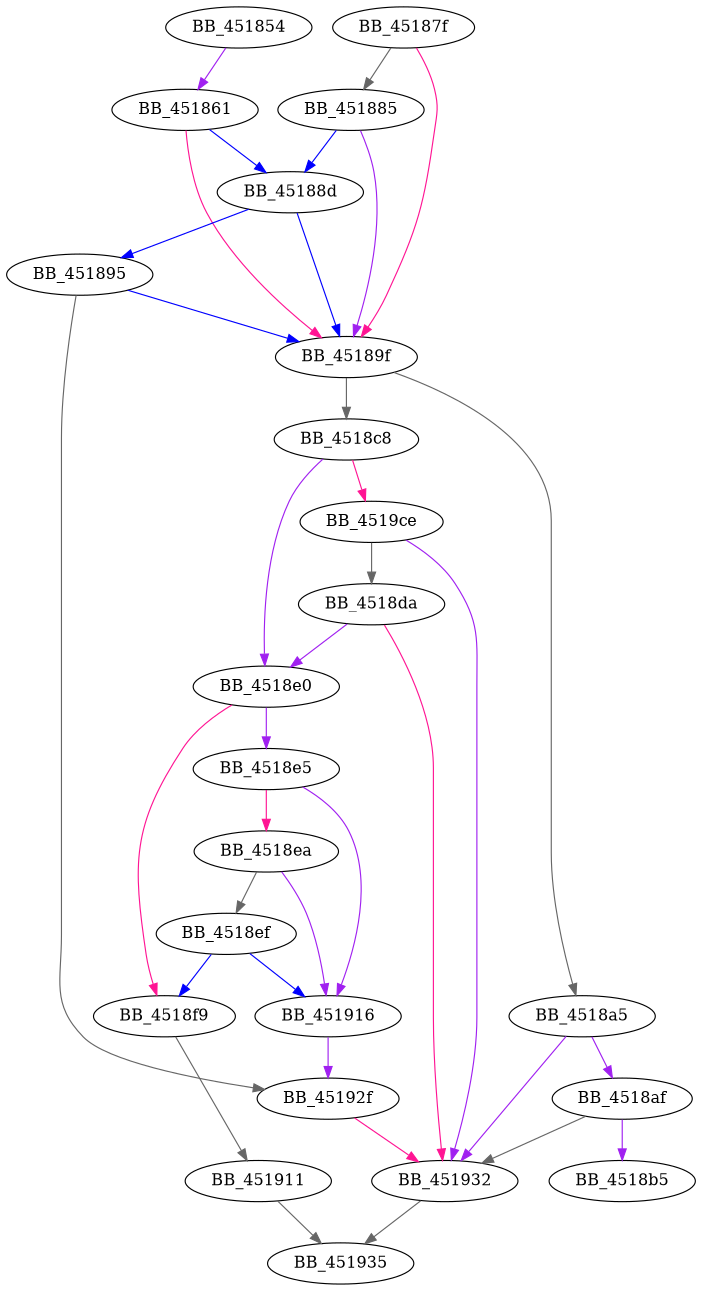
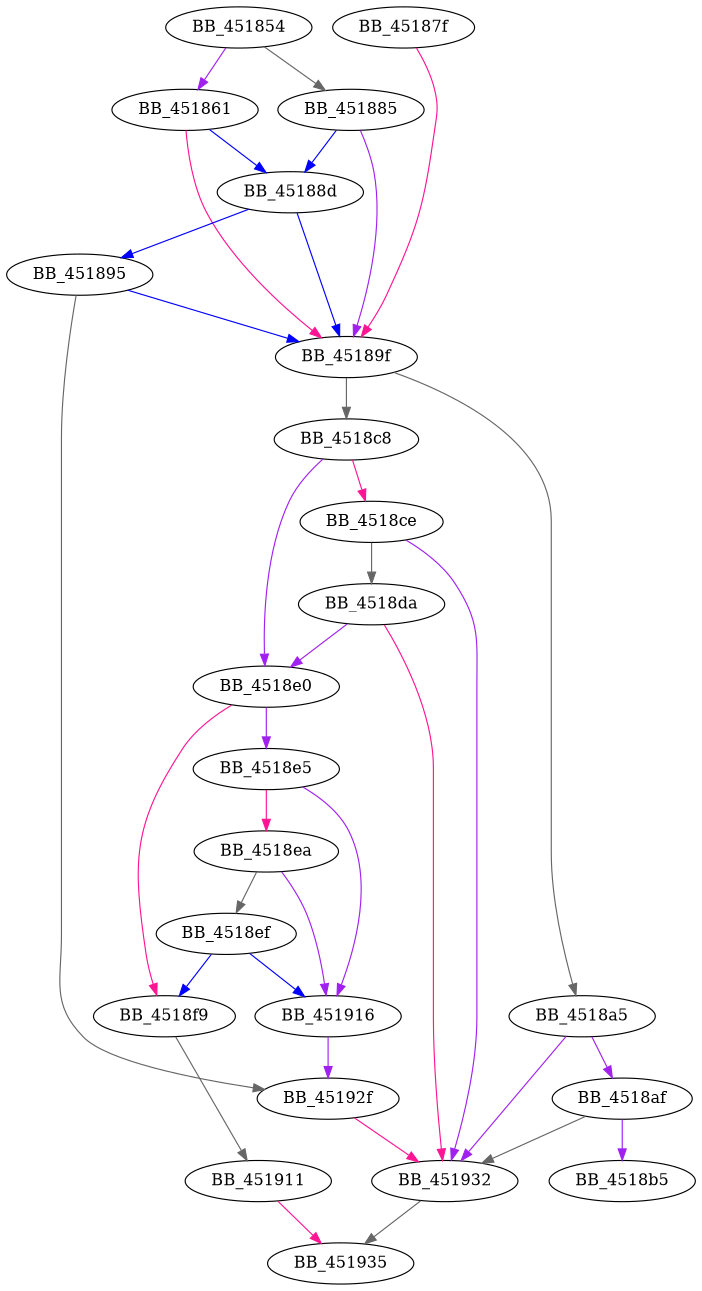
(380, 64) -> (290, 65)
(372, 522) -> (372, 522)
(295, 1218) -> (295, 1218)
